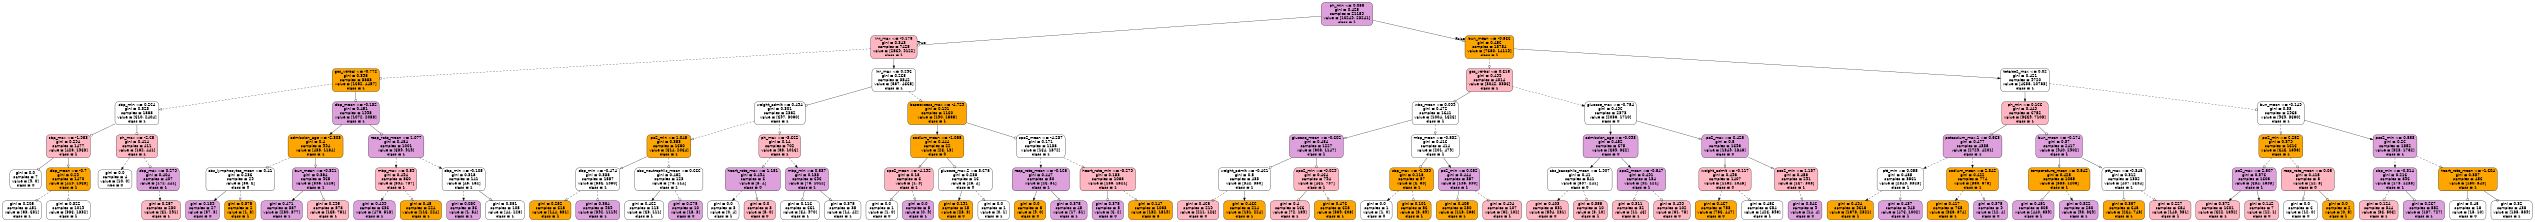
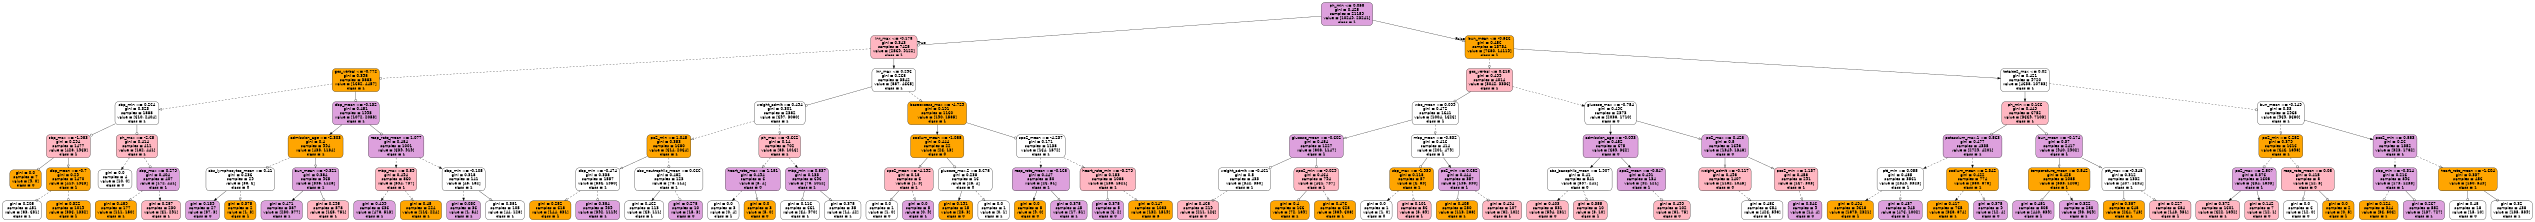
(26, 179) -> (26, 179)
(115, 179) -> (115, 179)
(68, 210) -> (68, 210)
none -> (116, 210)
(760, 210) -> (760, 210)
(1244, 210) -> none
(1290, 210) -> (1290, 210)
(1414, 210) -> (1414, 210)
(1631, 210) -> none
(1716, 210) -> none
(2379, 210) -> (2379, 210)
